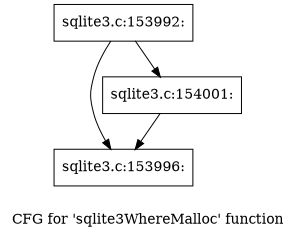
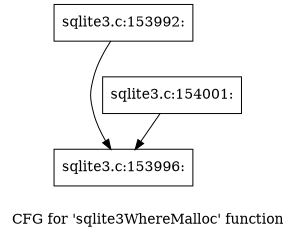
(145, 55) -> none
